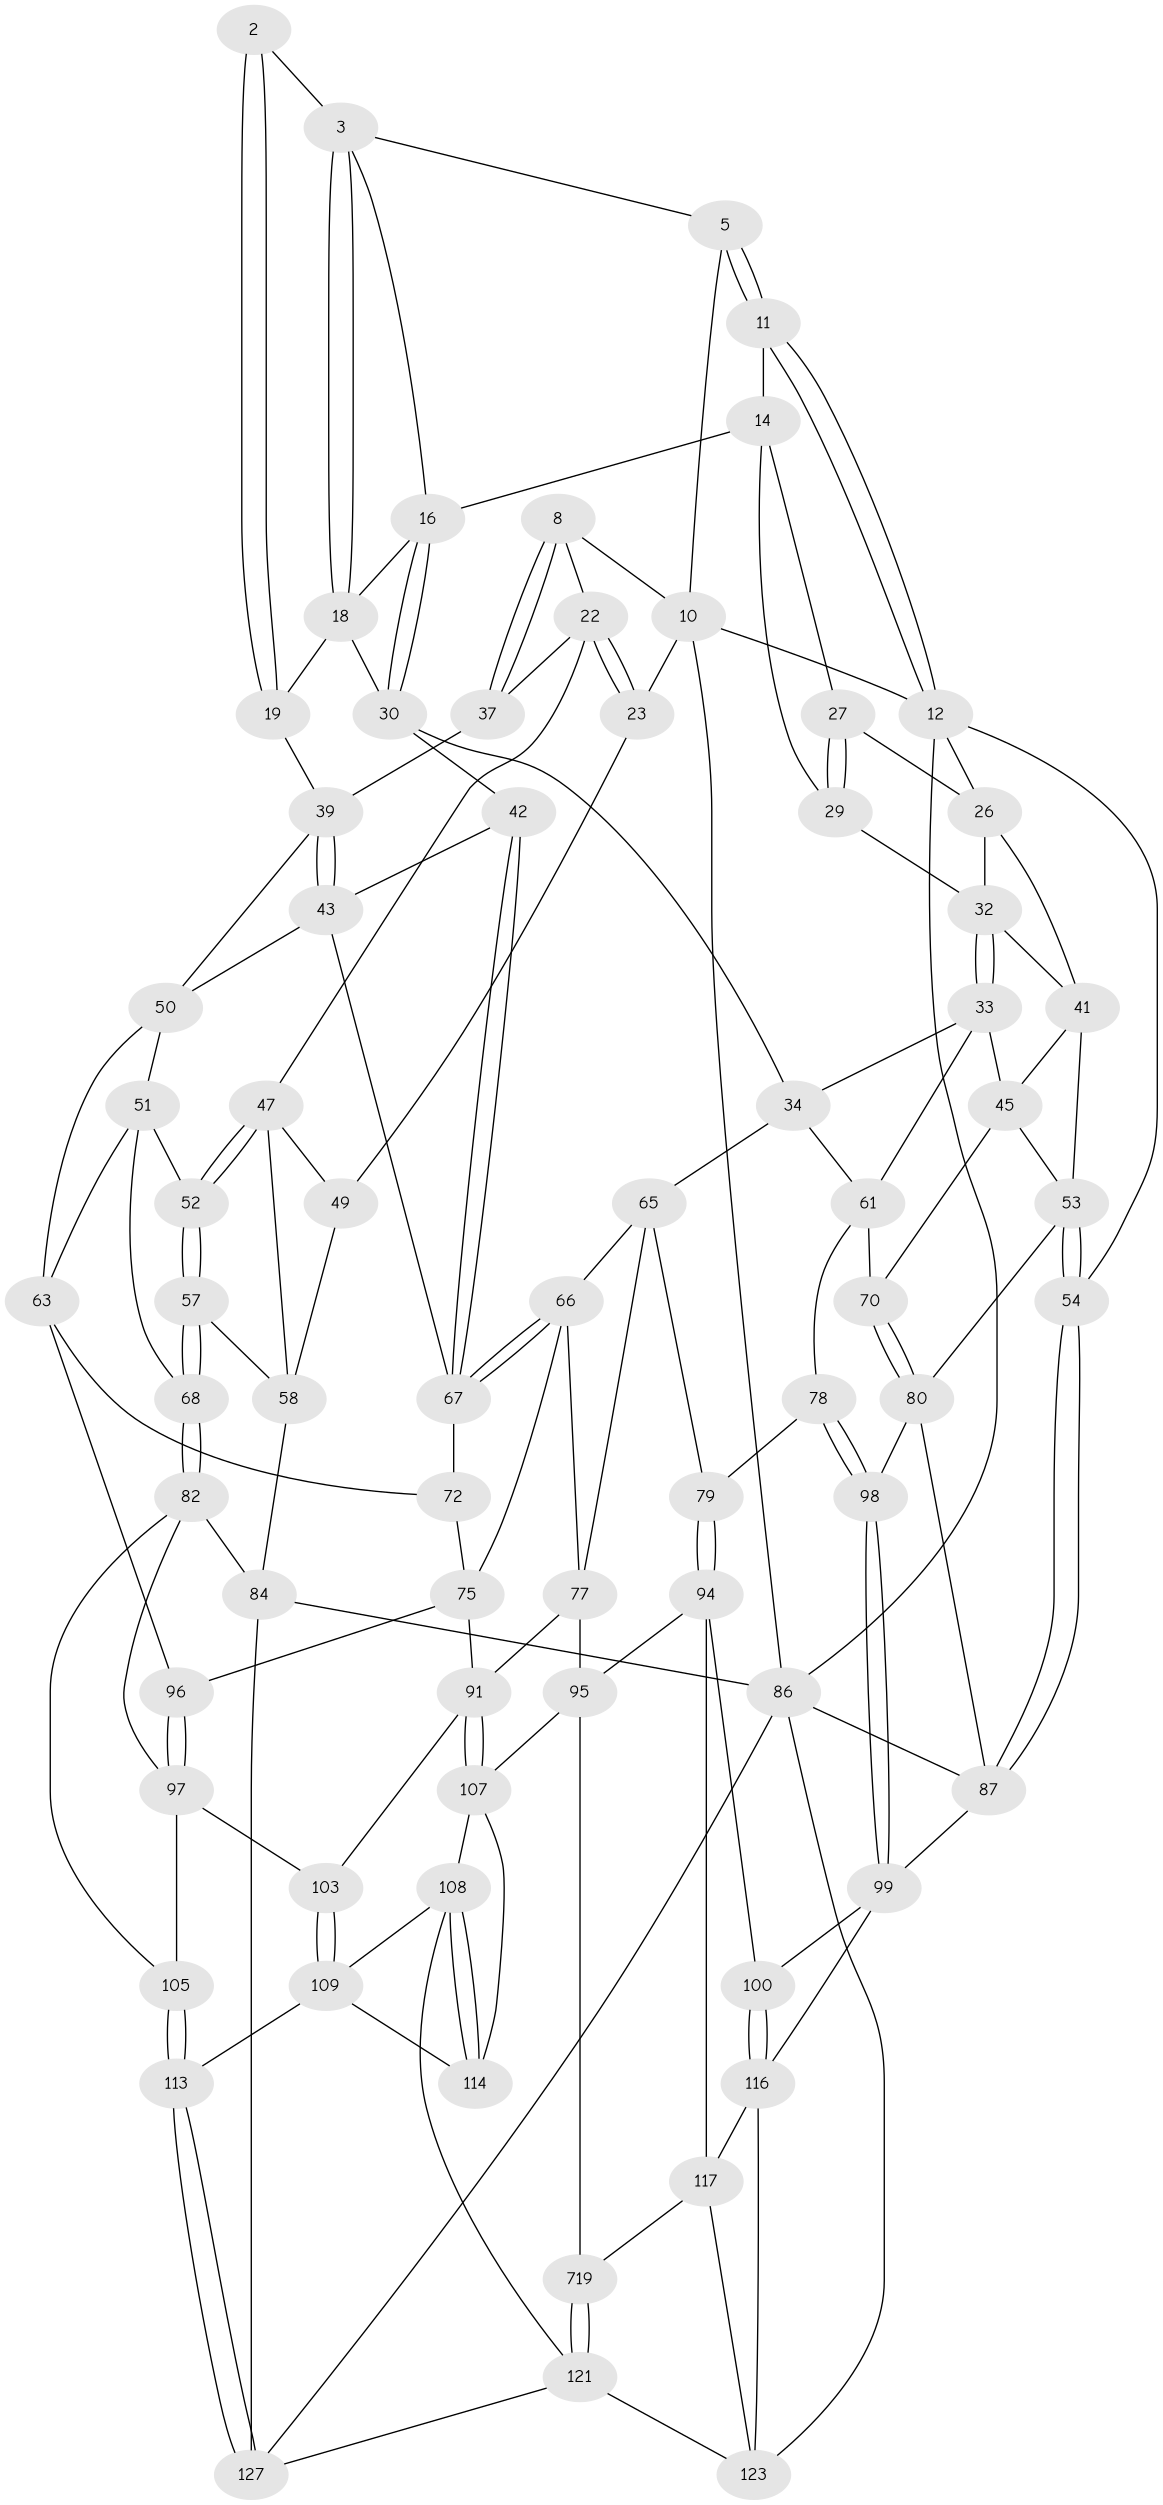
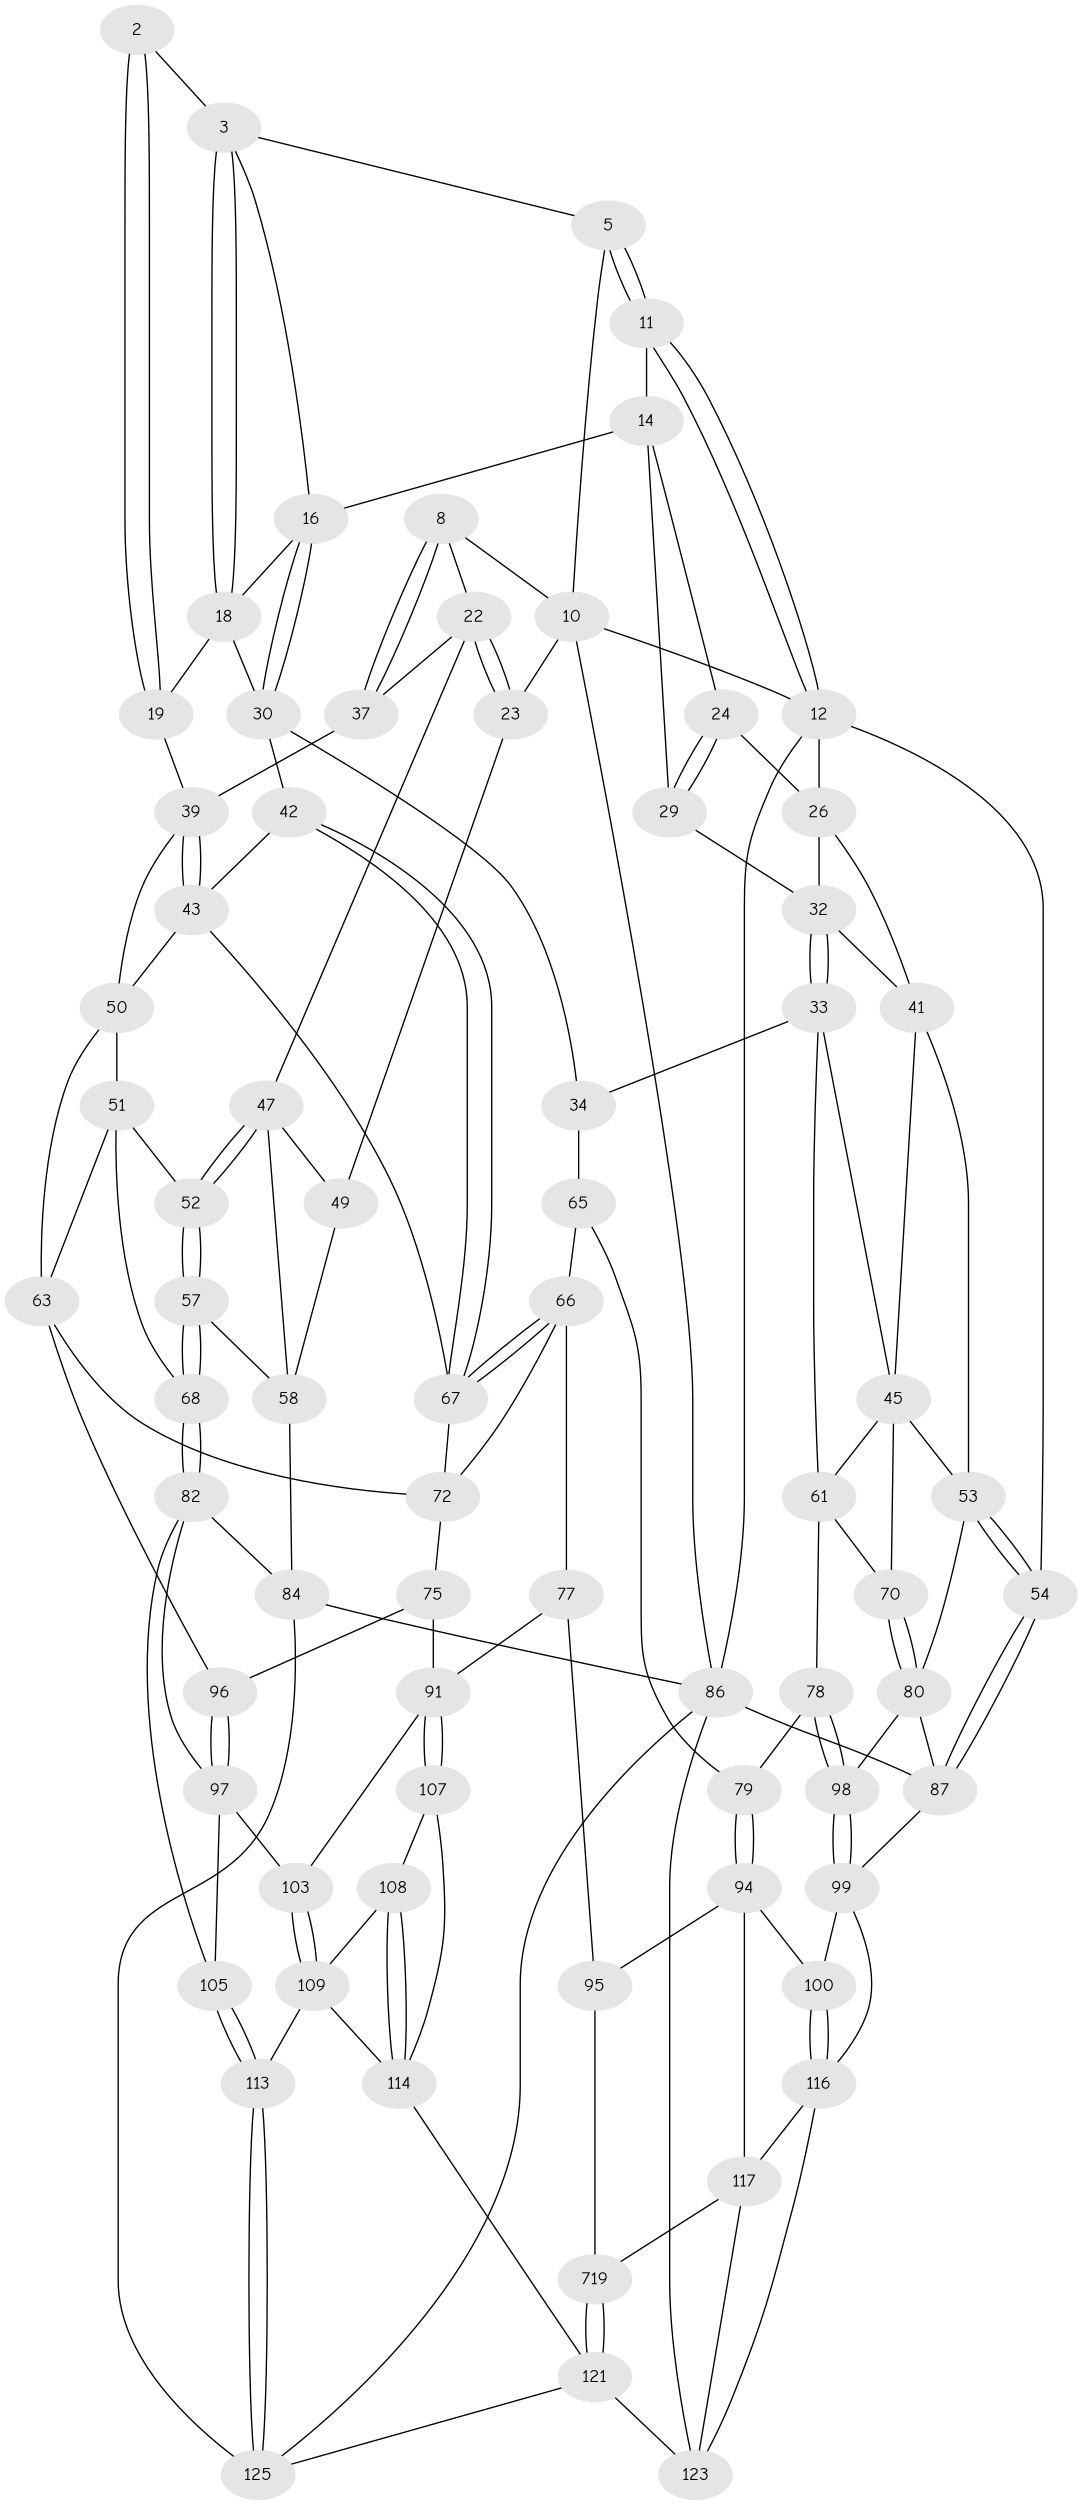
(838, 714) -> (721, 714)
(831, 1155) -> (856, 1448)
(615, 1399) -> none
(527, 1451) -> (513, 1403)
(527, 1741) -> none
(439, 2149) -> (497, 2231)
(251, 2475) -> (258, 2475)
